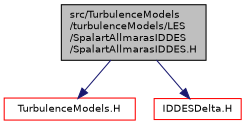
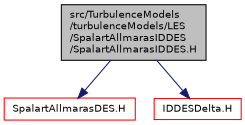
(70, 109) -> (70, 109)
